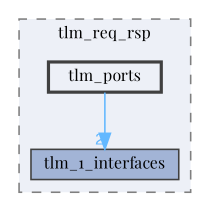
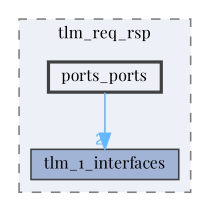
(105, 77) -> (105, 77)
